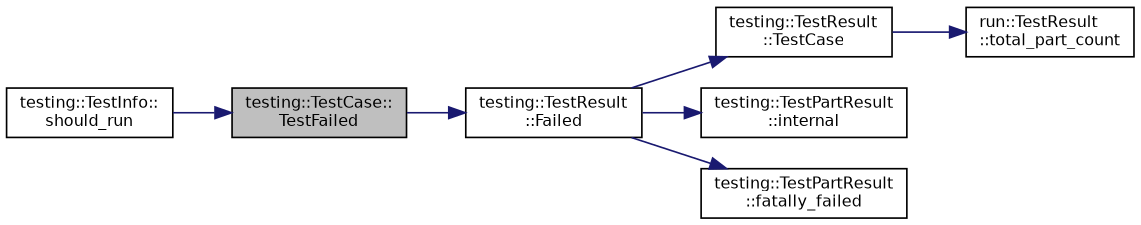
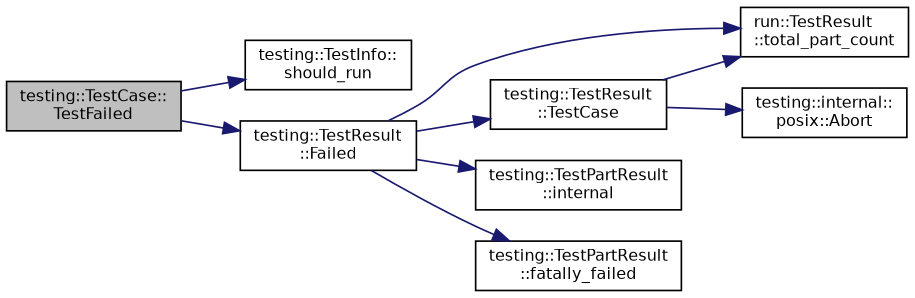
none -> (547, 45)
(194, 113) -> (205, 87)
none -> (825, 113)
